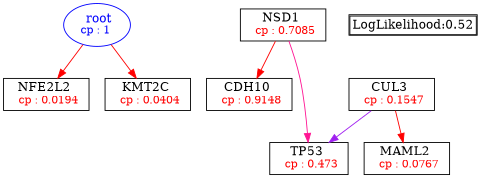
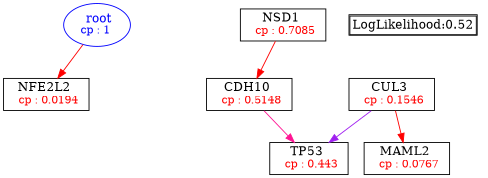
(302, 86) -> (276, 123)
(148, 94) -> none
(252, 100) -> (252, 100)
(394, 100) -> (394, 100)
(311, 164) -> (311, 164)
